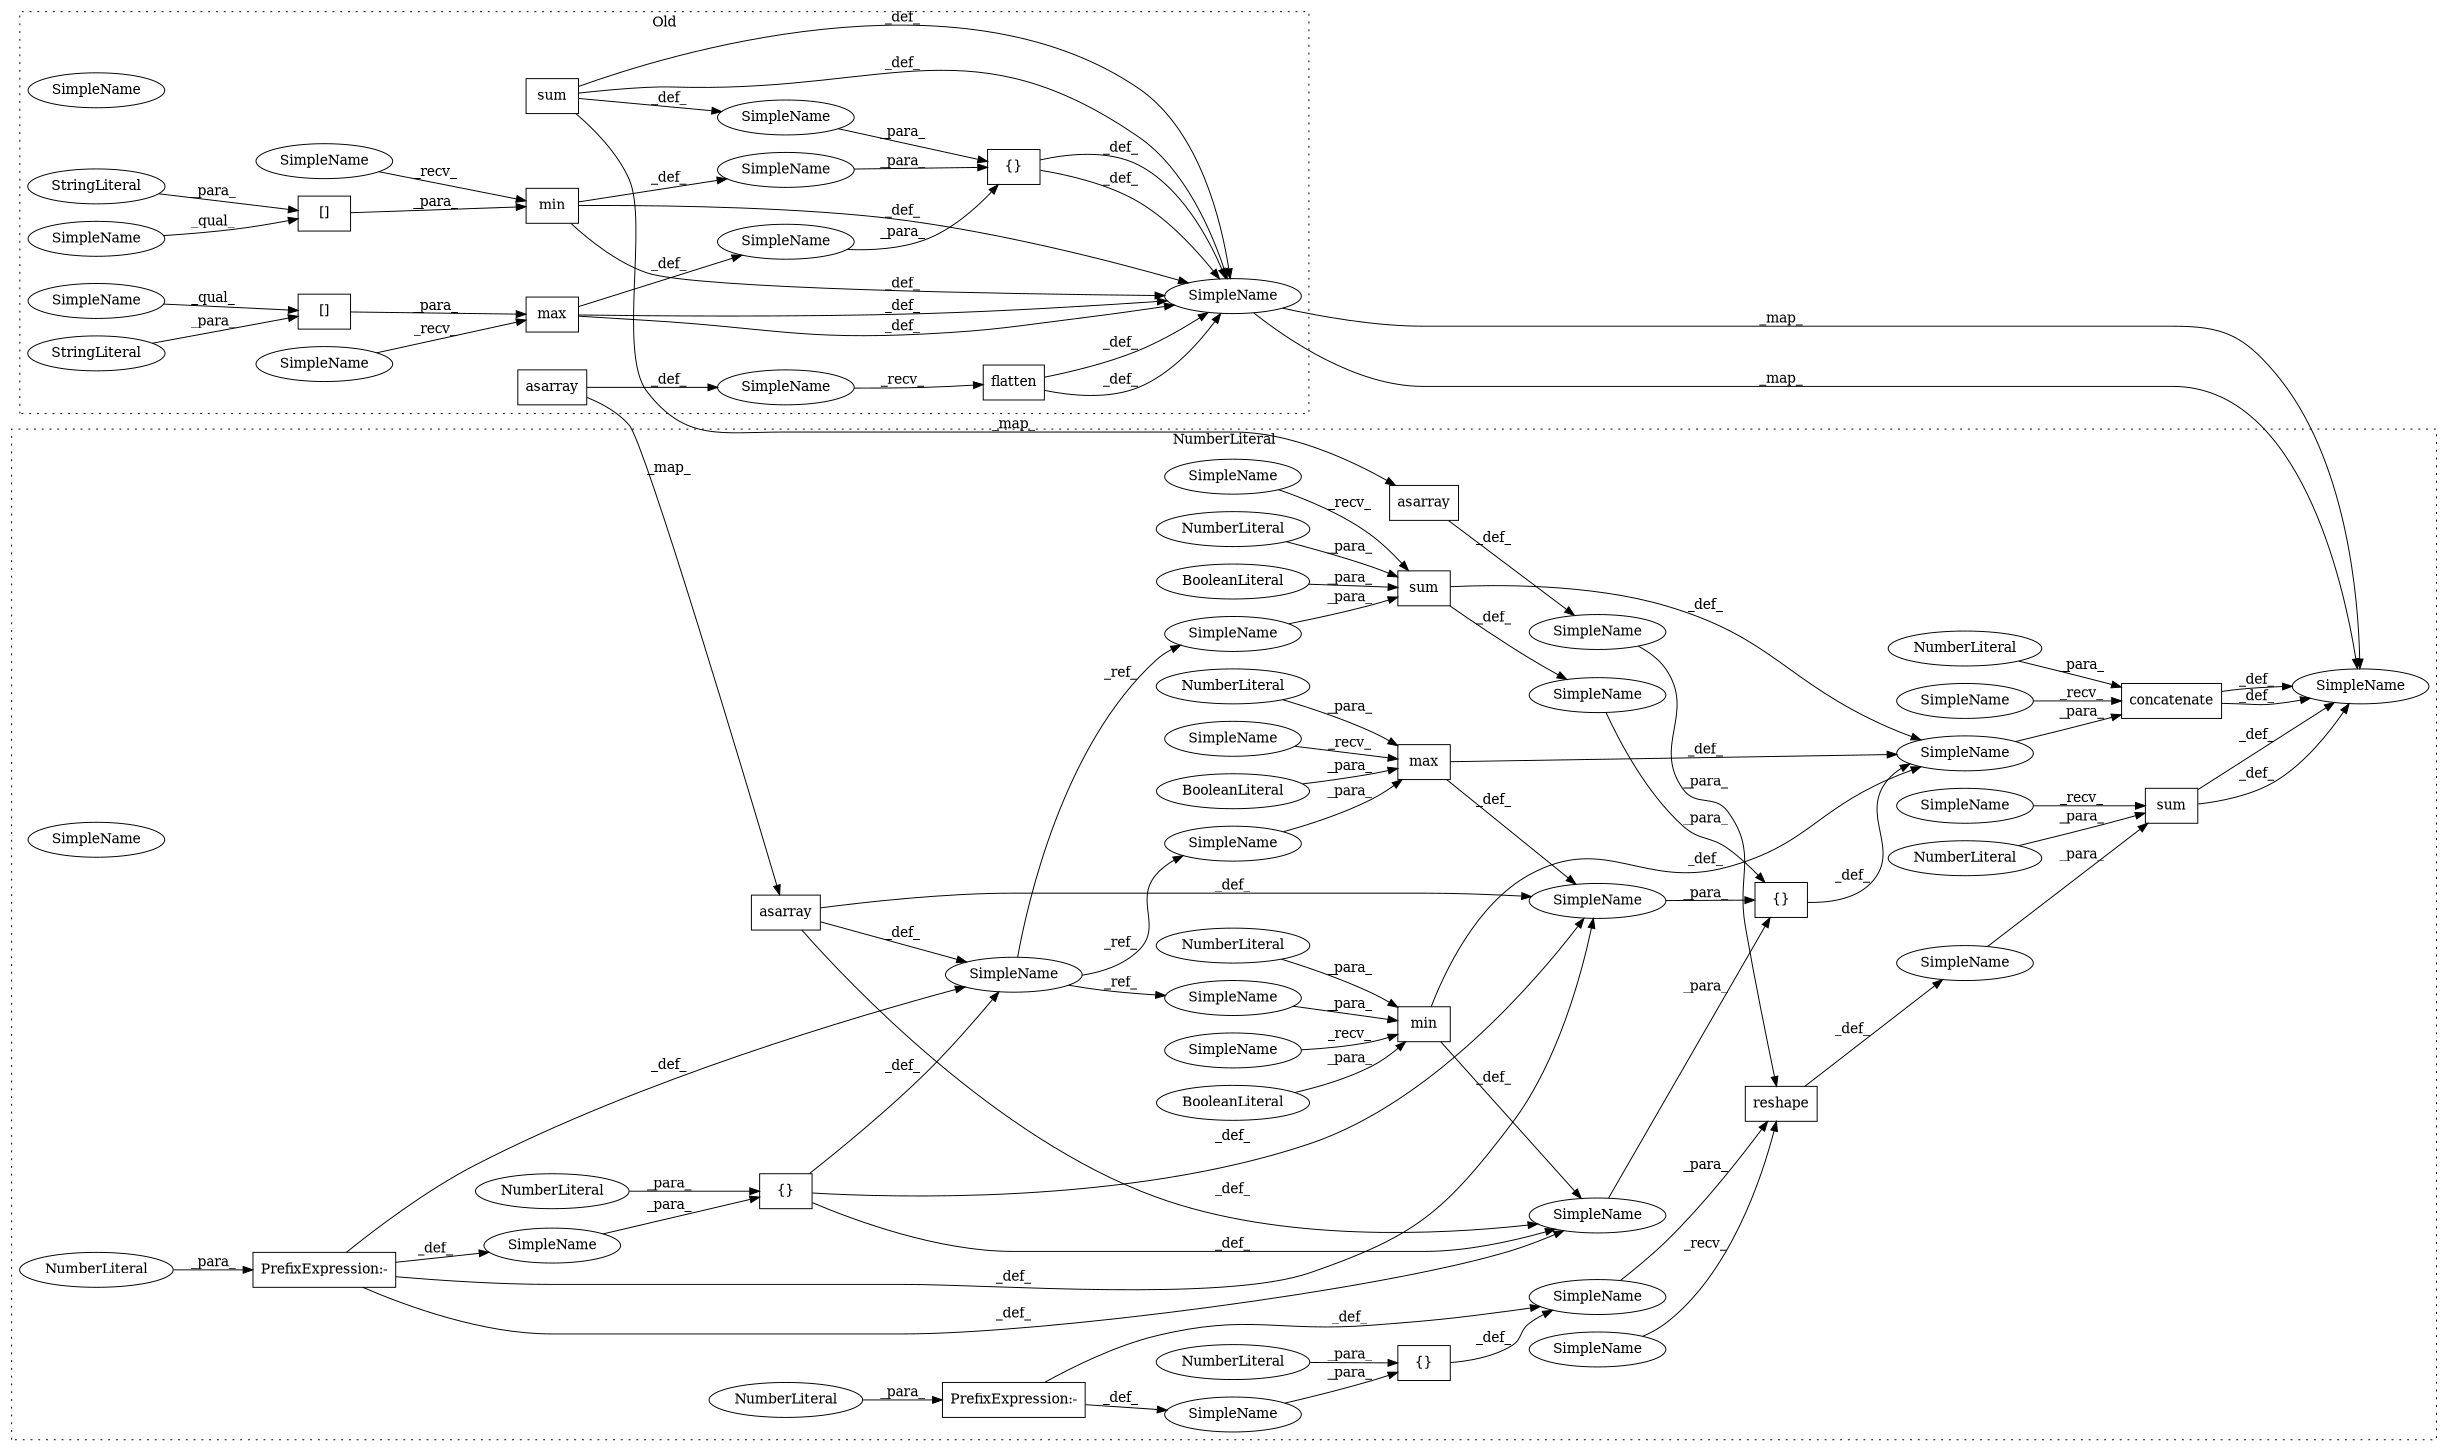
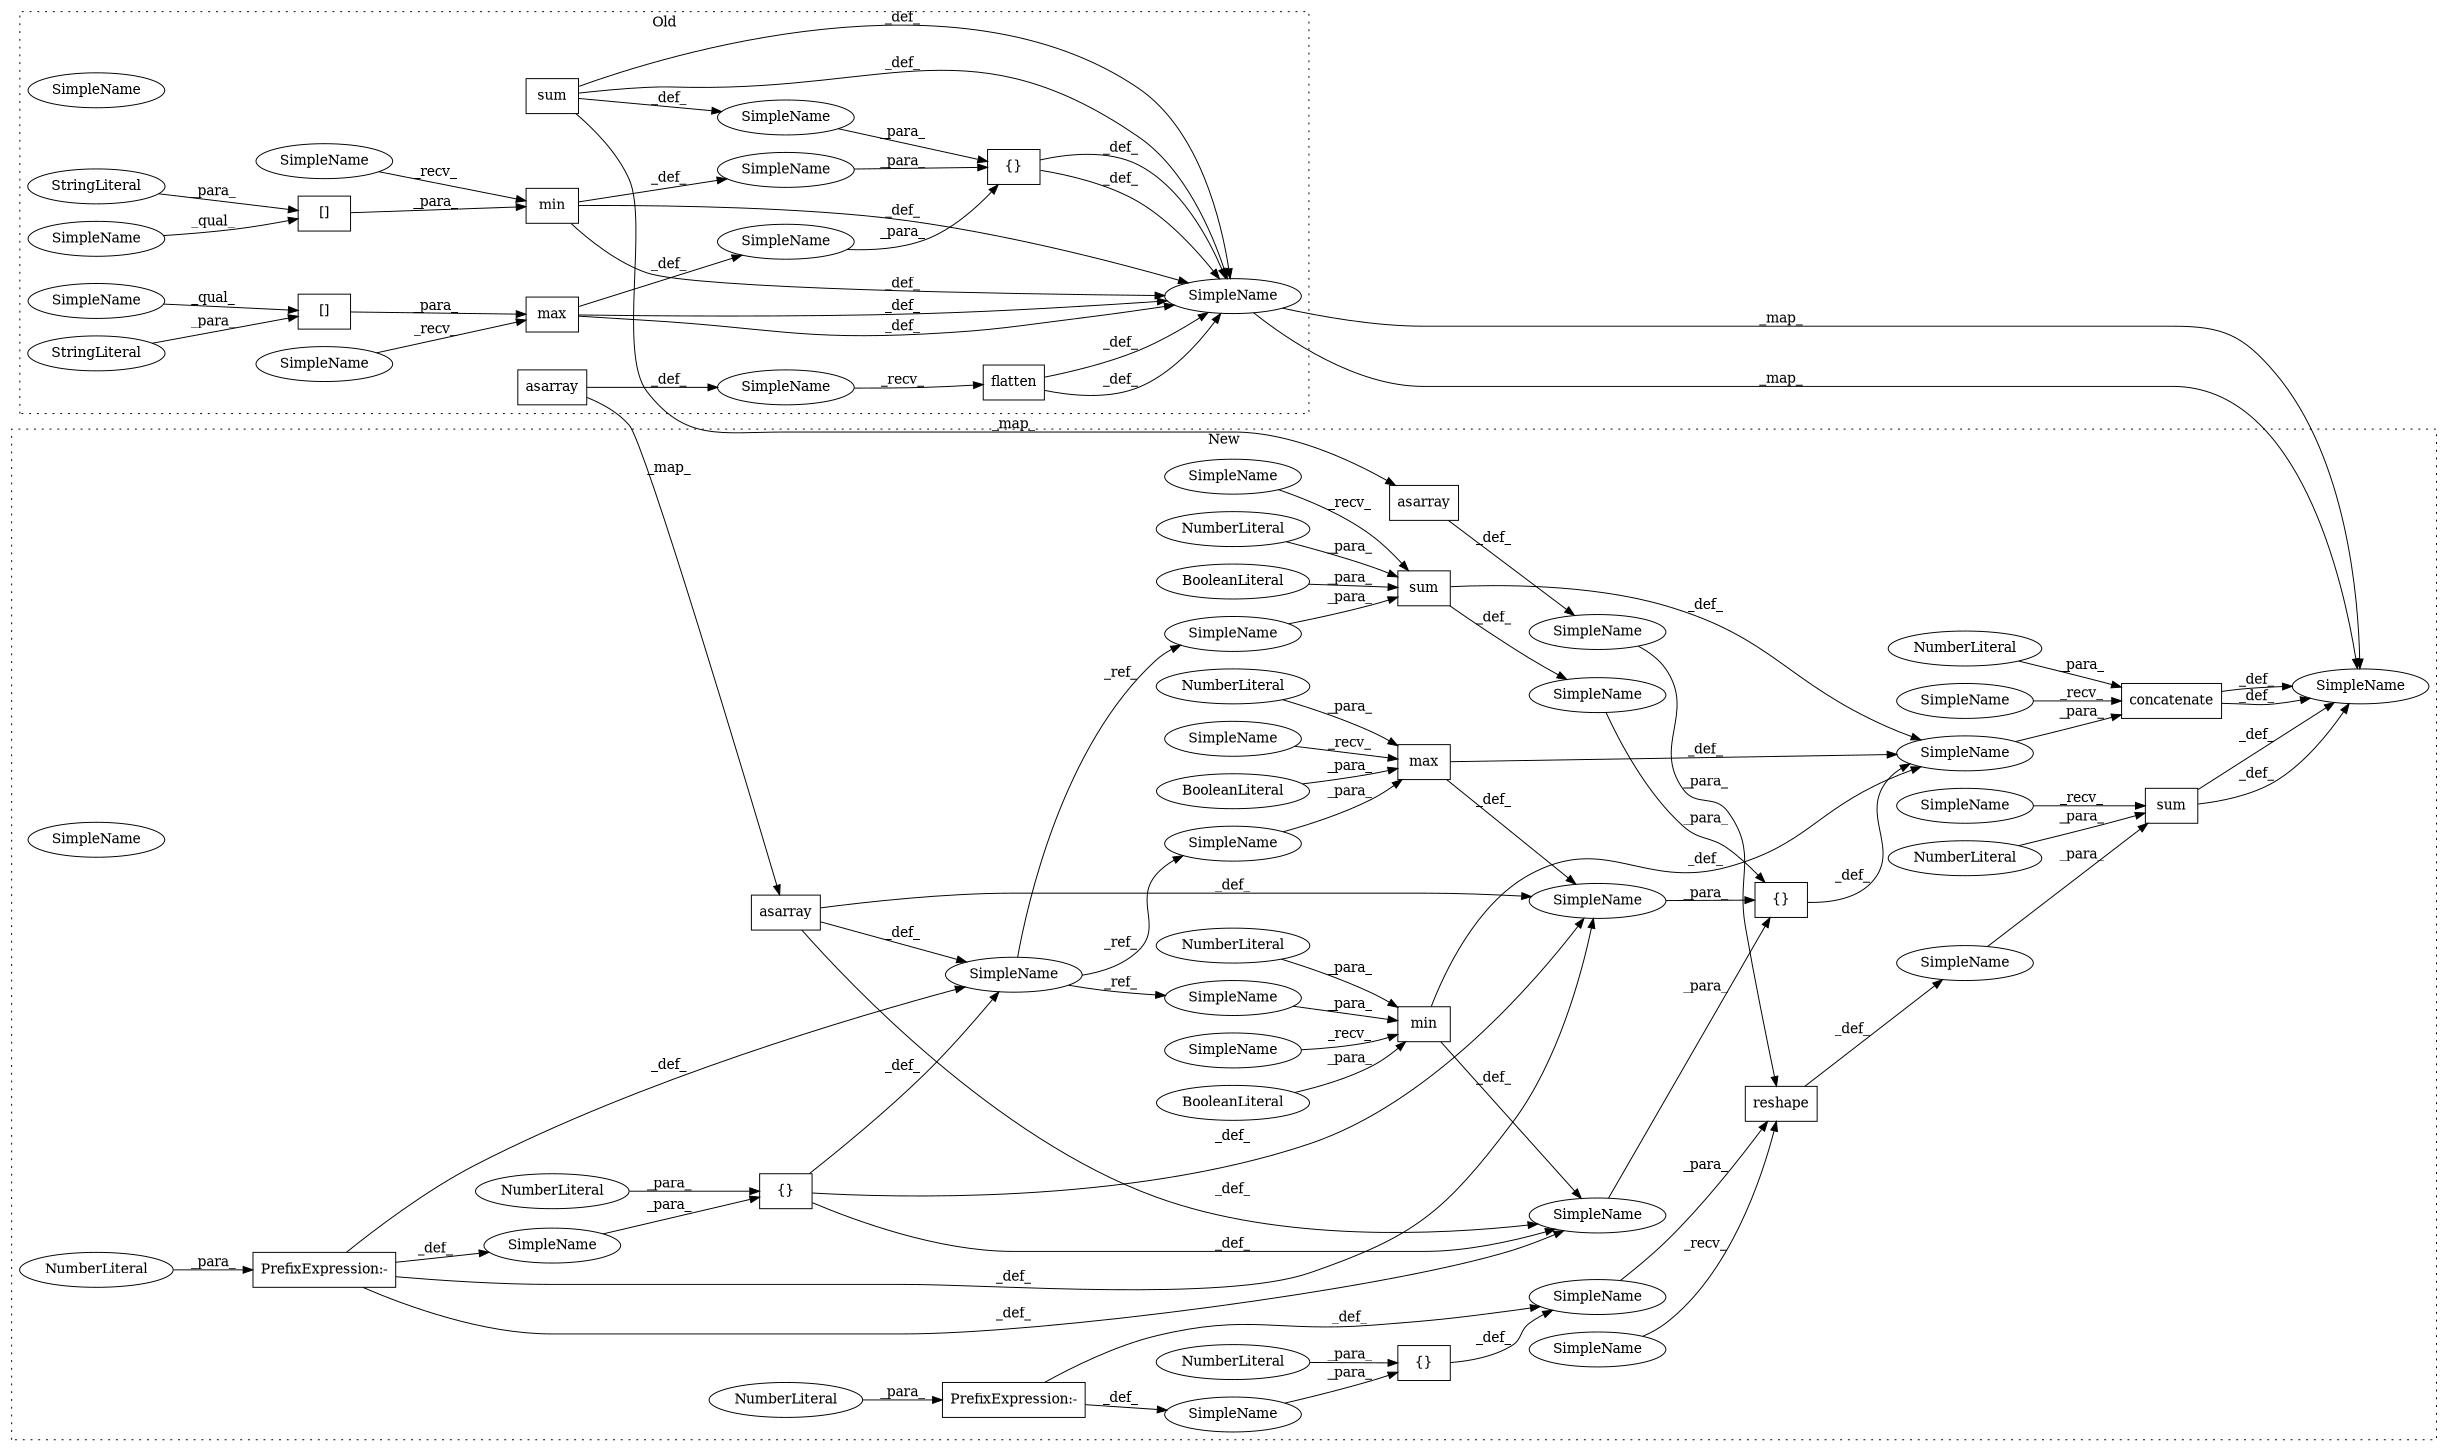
(1224, 440) -> (1224, 440)
